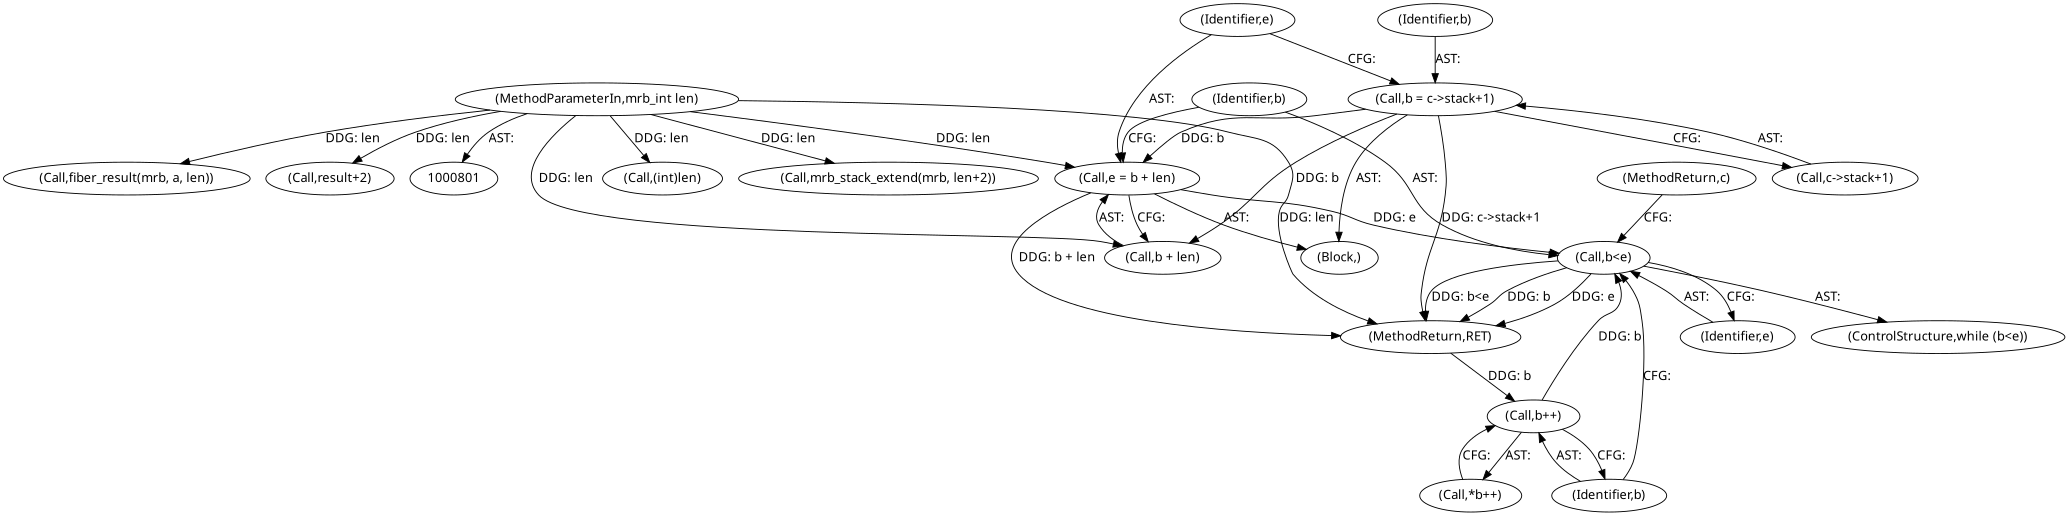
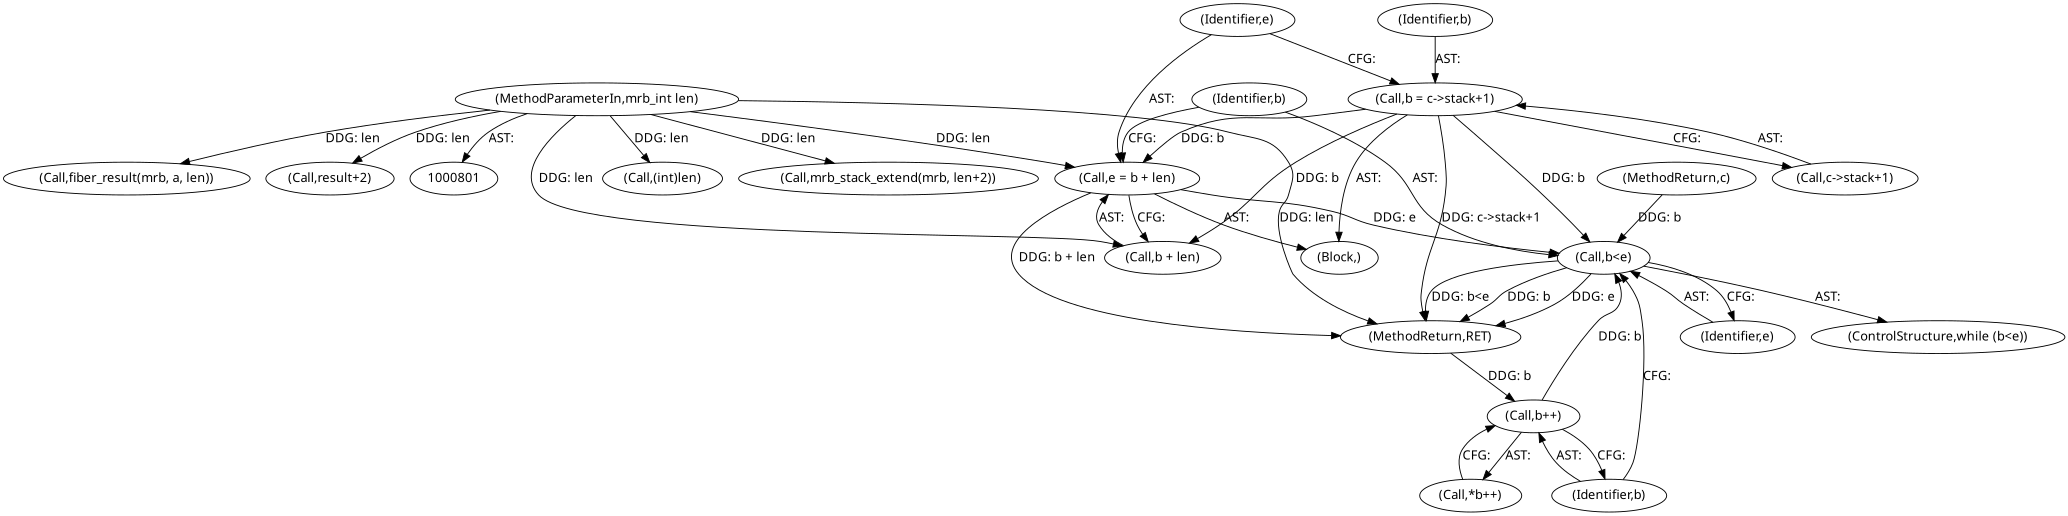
none -> (1520, 174)
(1660, 218) -> (1660, 218)
